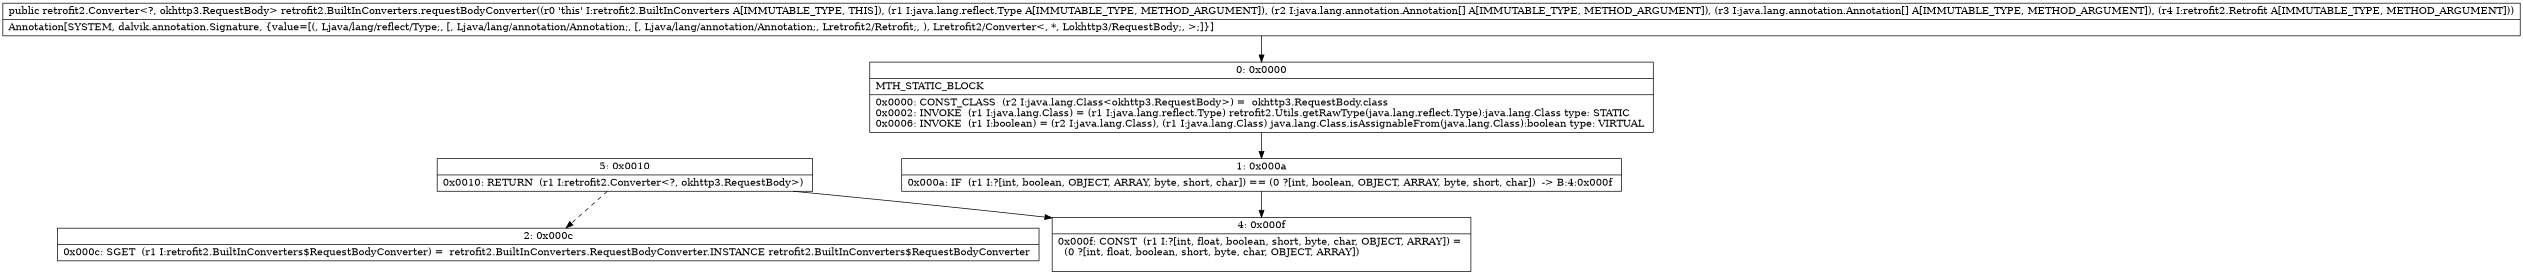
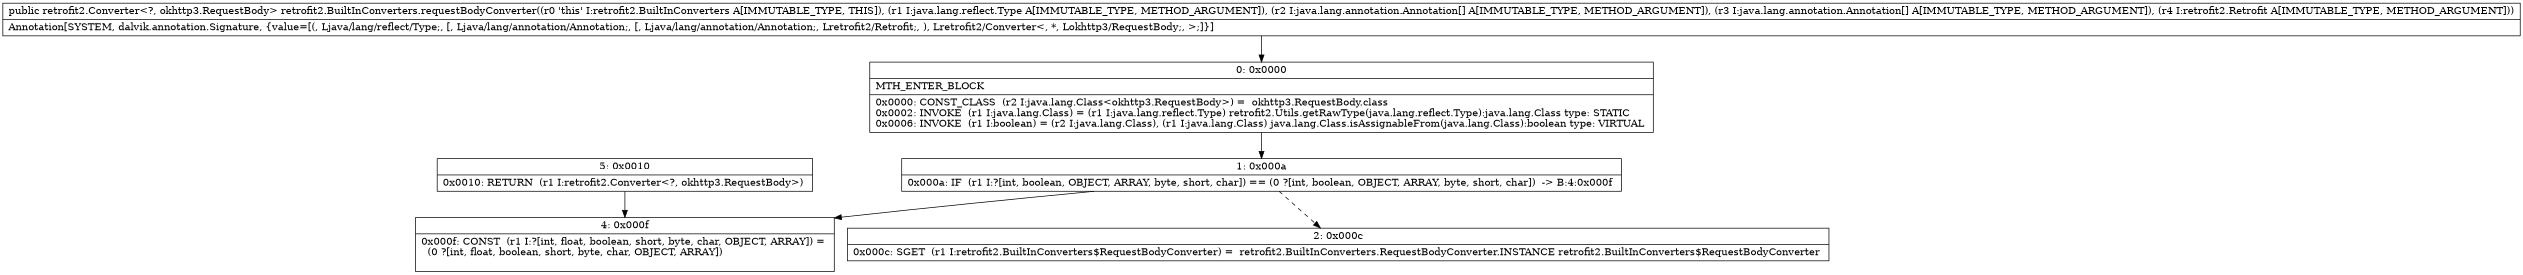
(930, 86) -> (930, 86)
(589, 207) -> (1297, 207)
